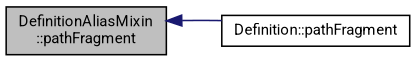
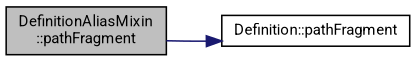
(202, 20) -> (186, 41)
